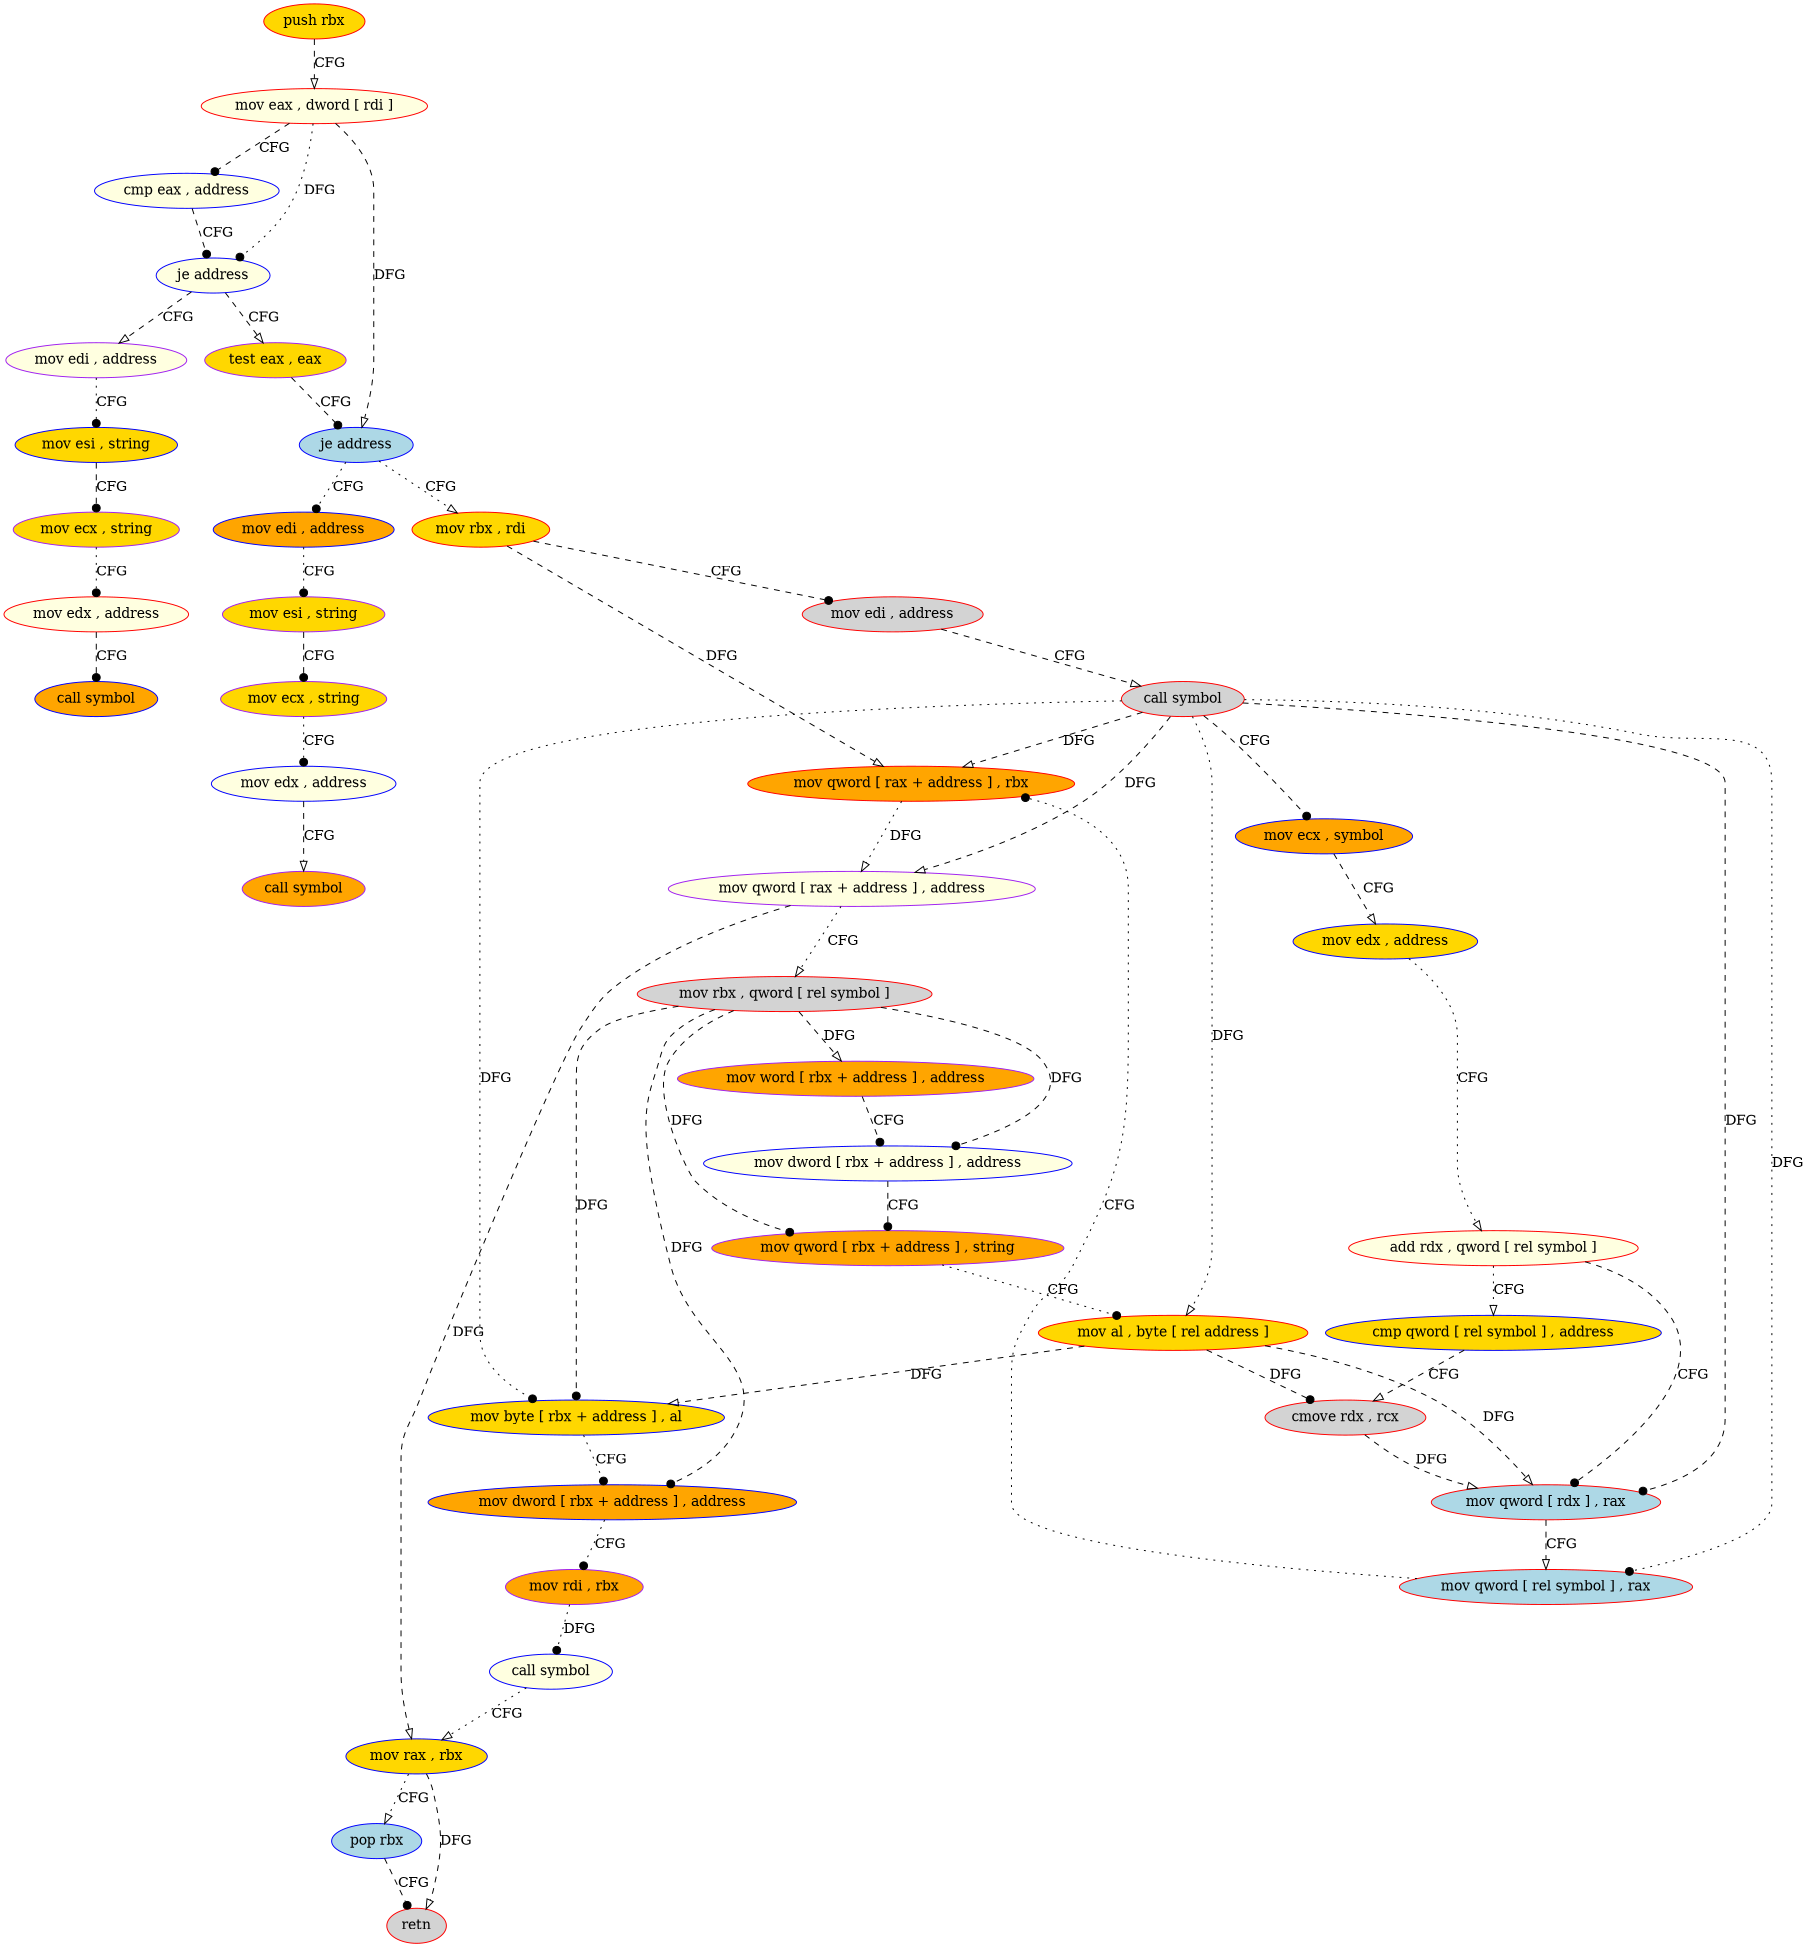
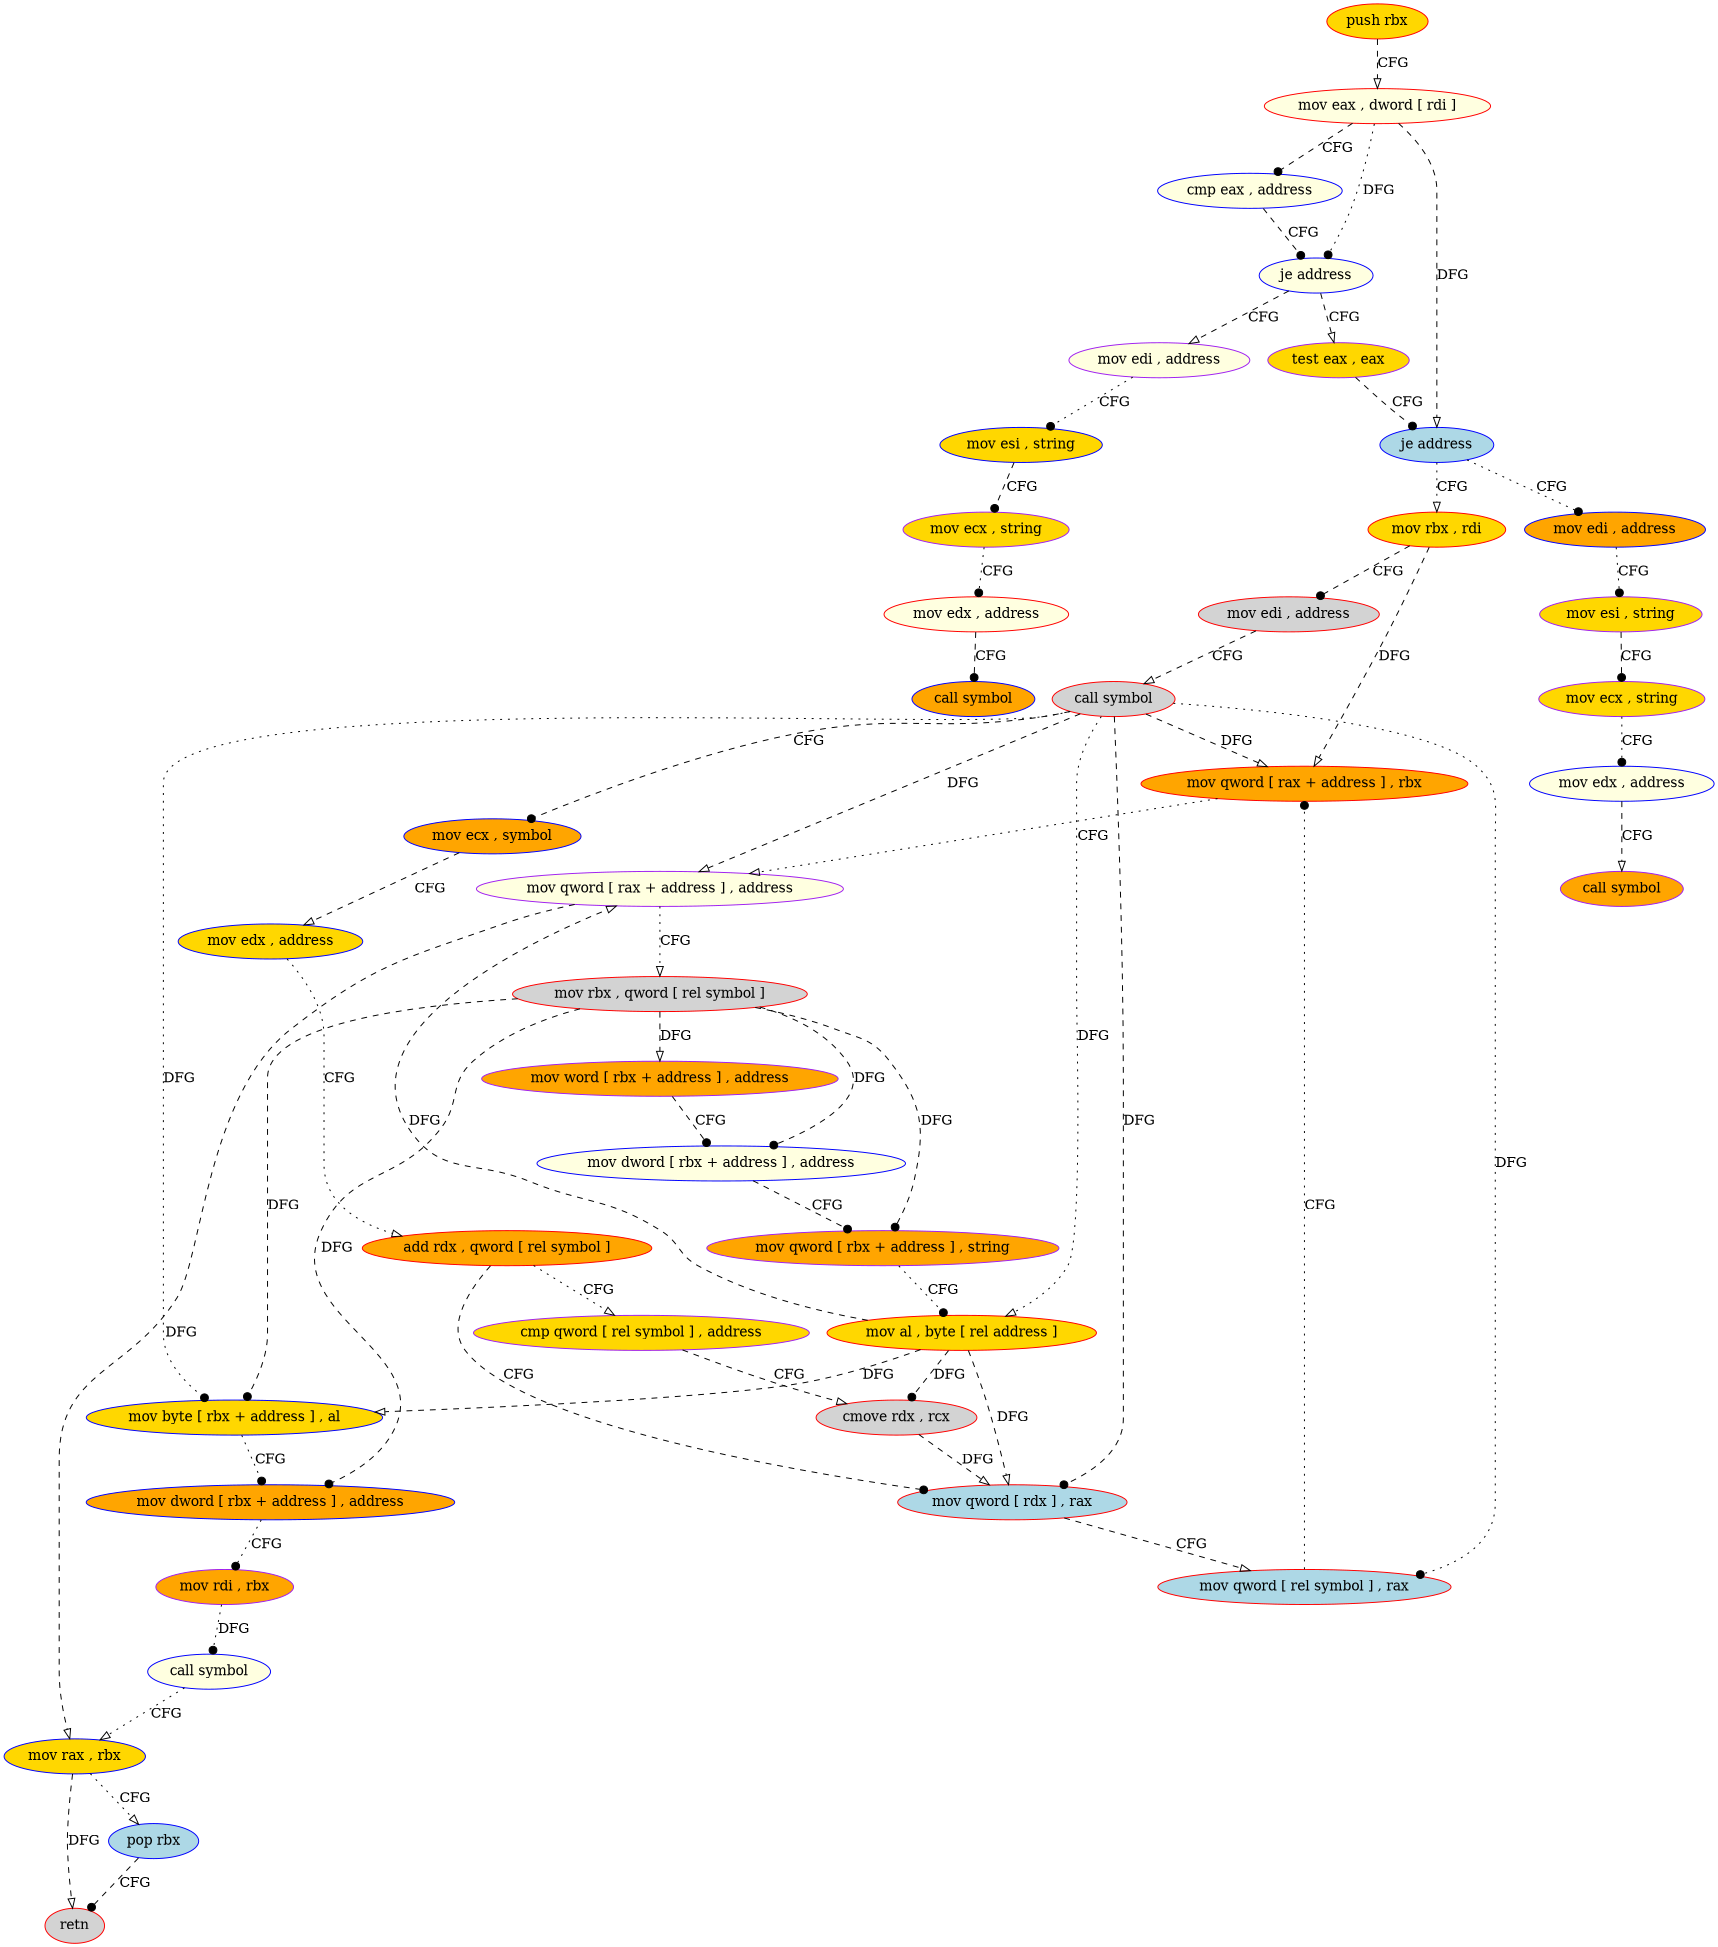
(906, 836) -> (1093, 836)
none -> (483, 1169)
(1493, 1248) -> (507, 1248)
(1493, 1333) -> (641, 1333)
